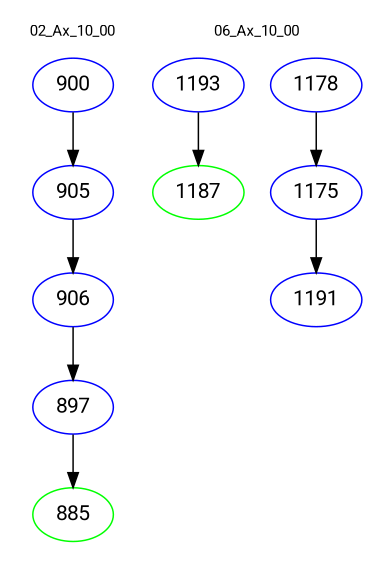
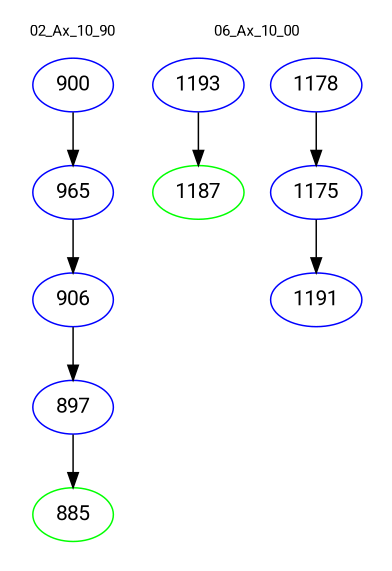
(73, 32) -> (73, 32)
(73, 192) -> (73, 192)
